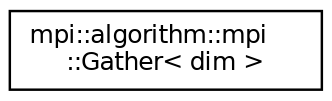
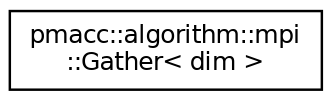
(166, 50) -> (166, 50)
